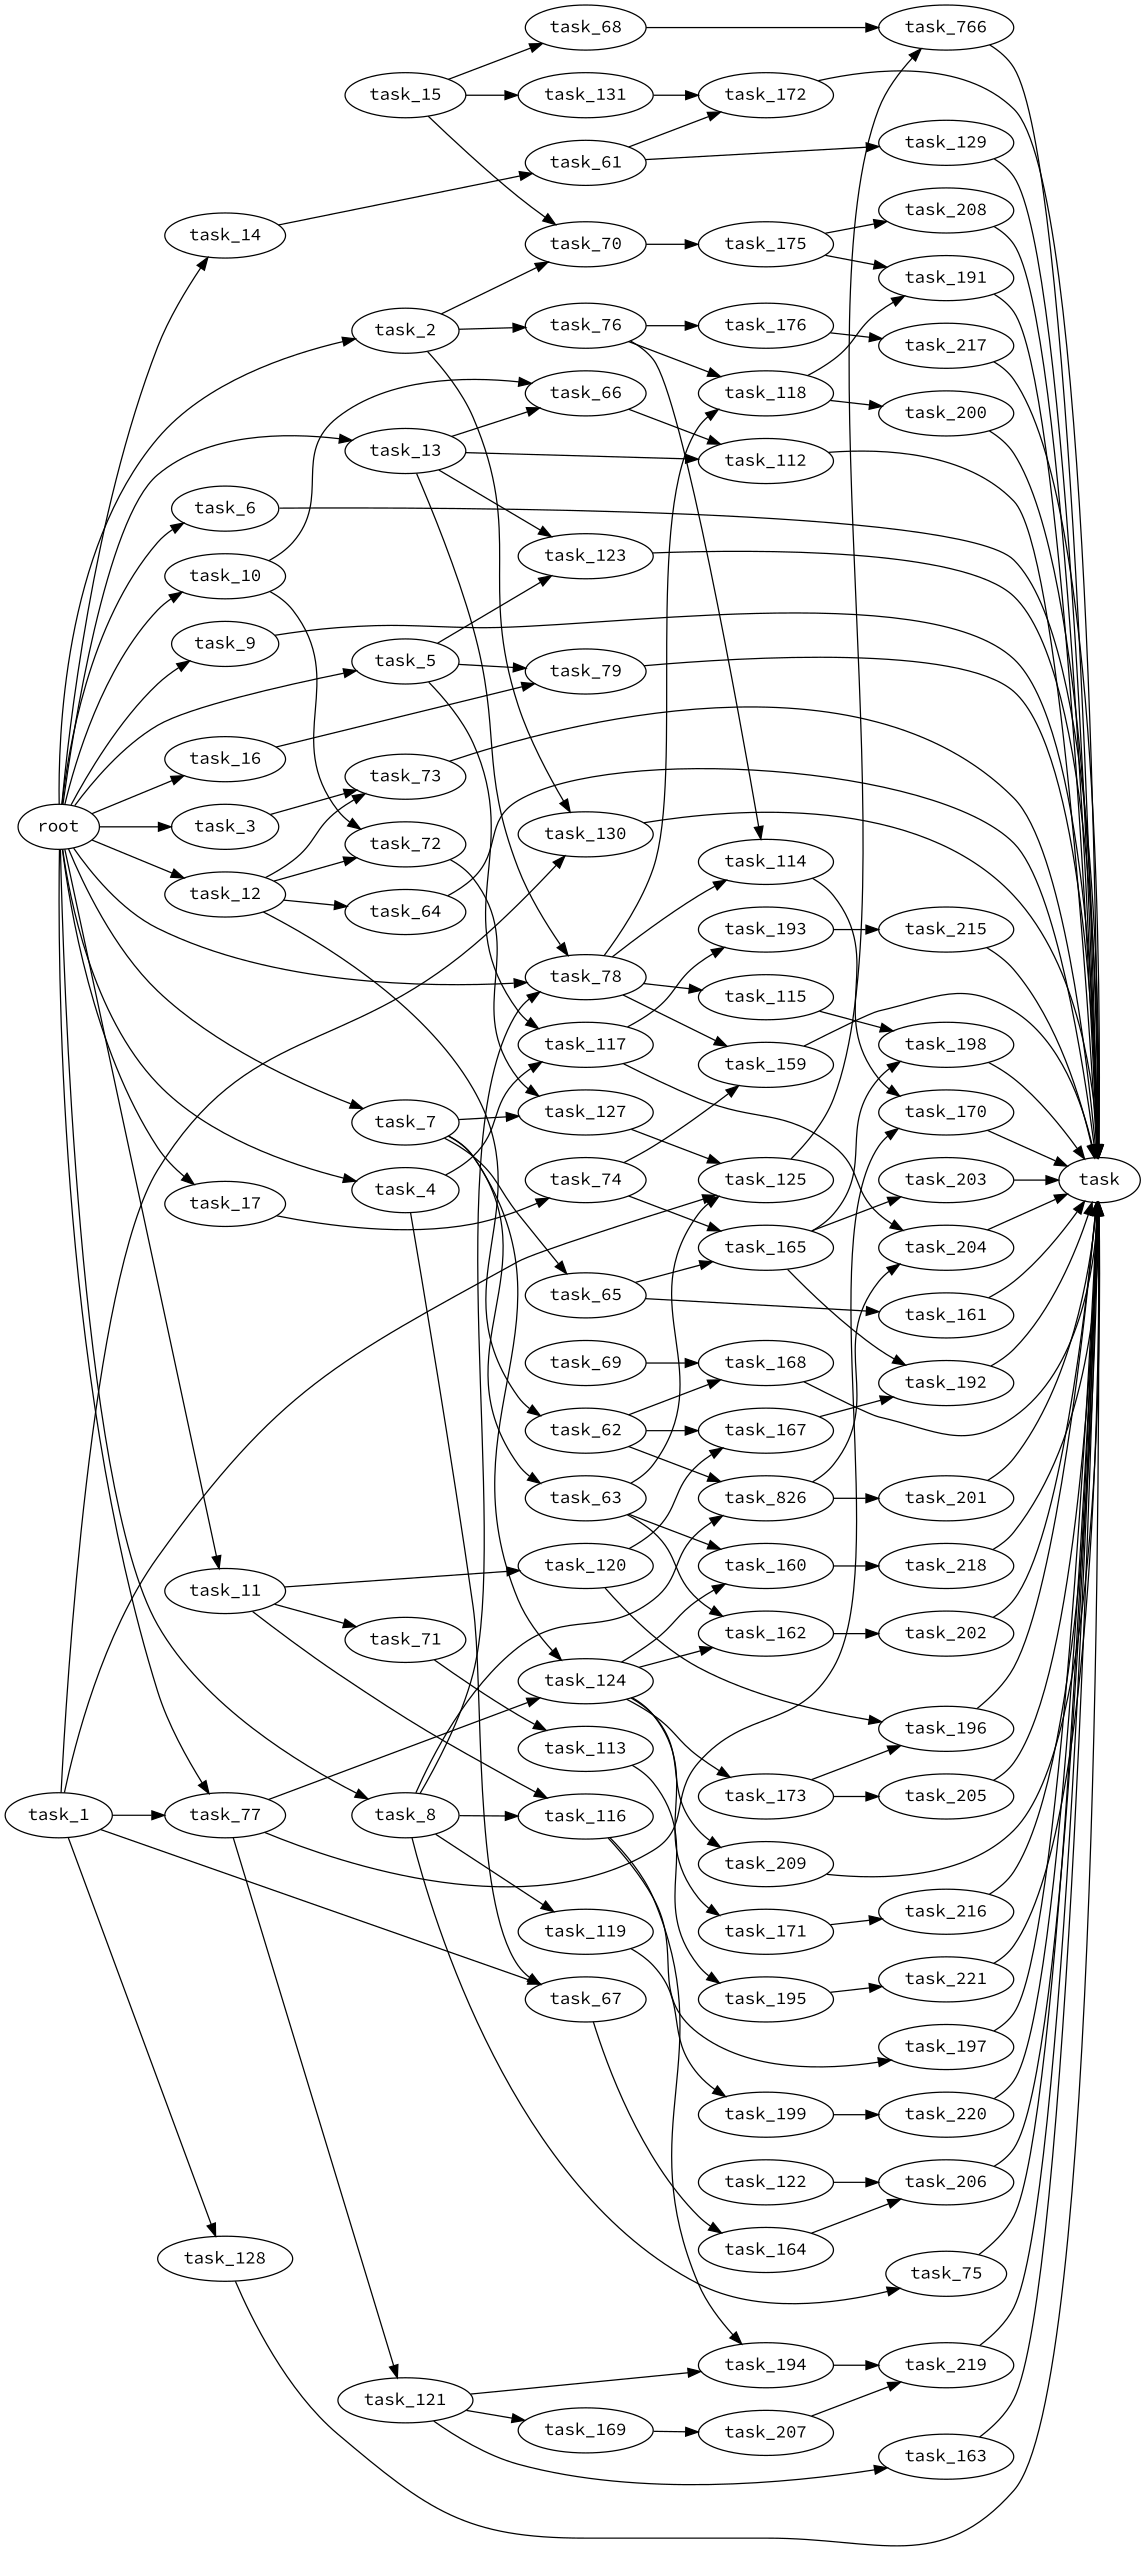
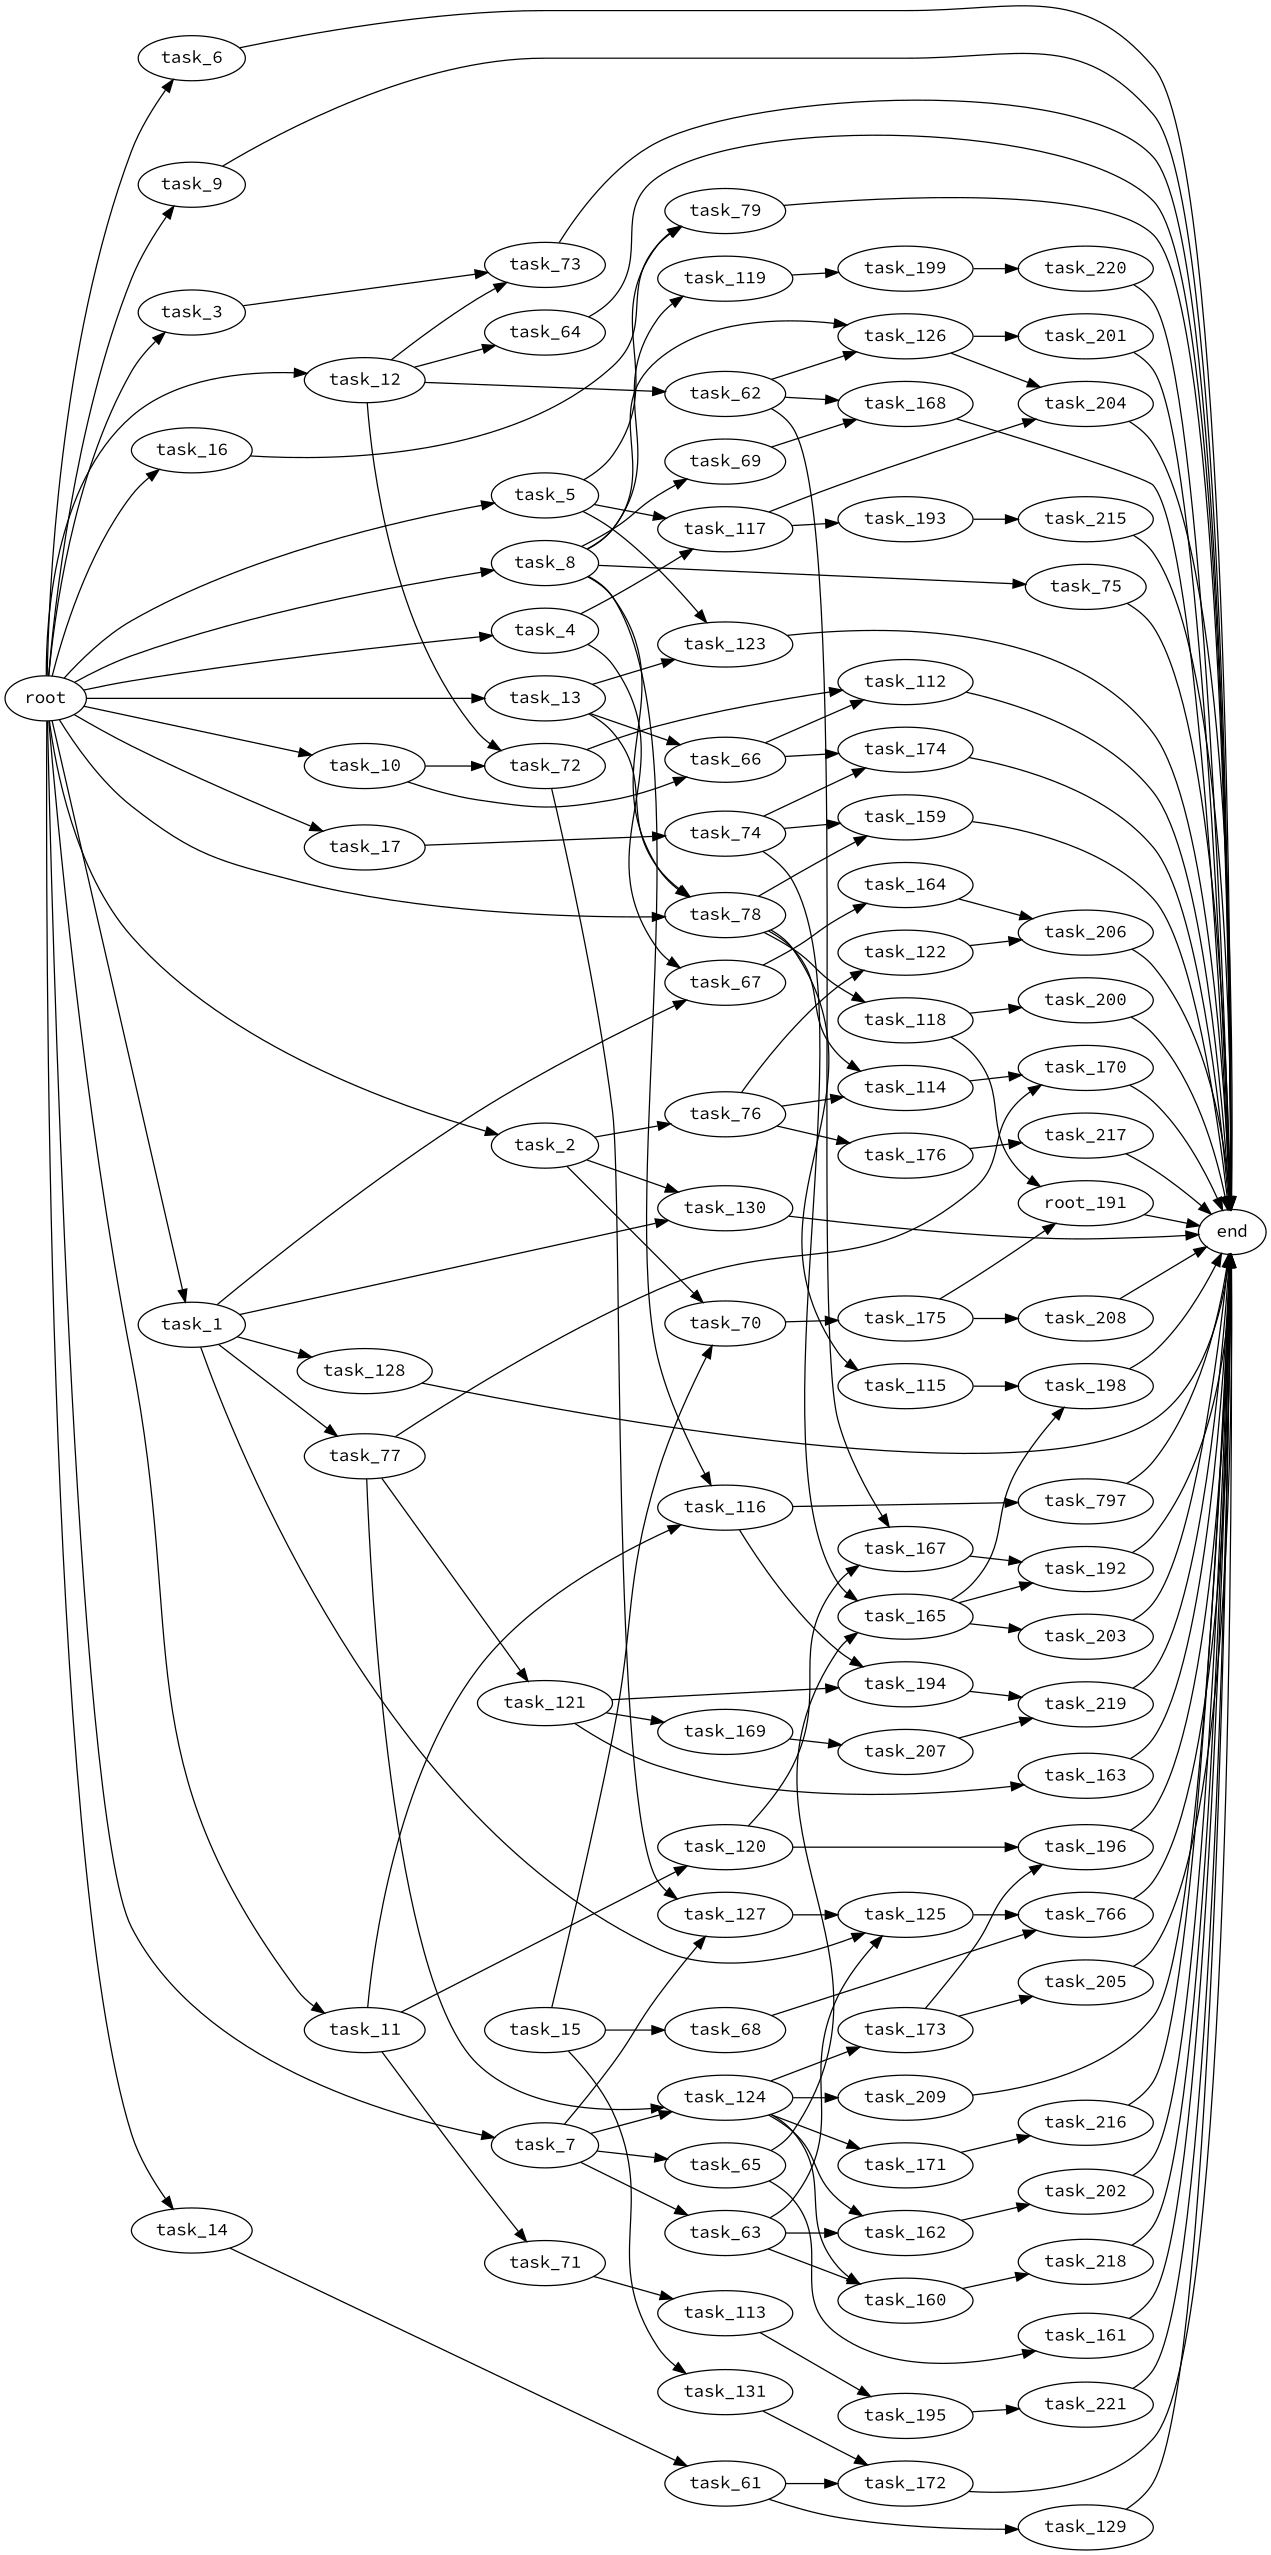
(946, 278) -> (1086, 1203)
(669, 357) -> (792, 1030)
(576, 456) -> (707, 714)
none -> (644, 505)
none -> (906, 750)
(1100, 1180) -> (1232, 1232)
(766, 1498) -> (906, 336)
(119, 1536) -> (117, 1005)
(946, 2047) -> (1086, 1501)
